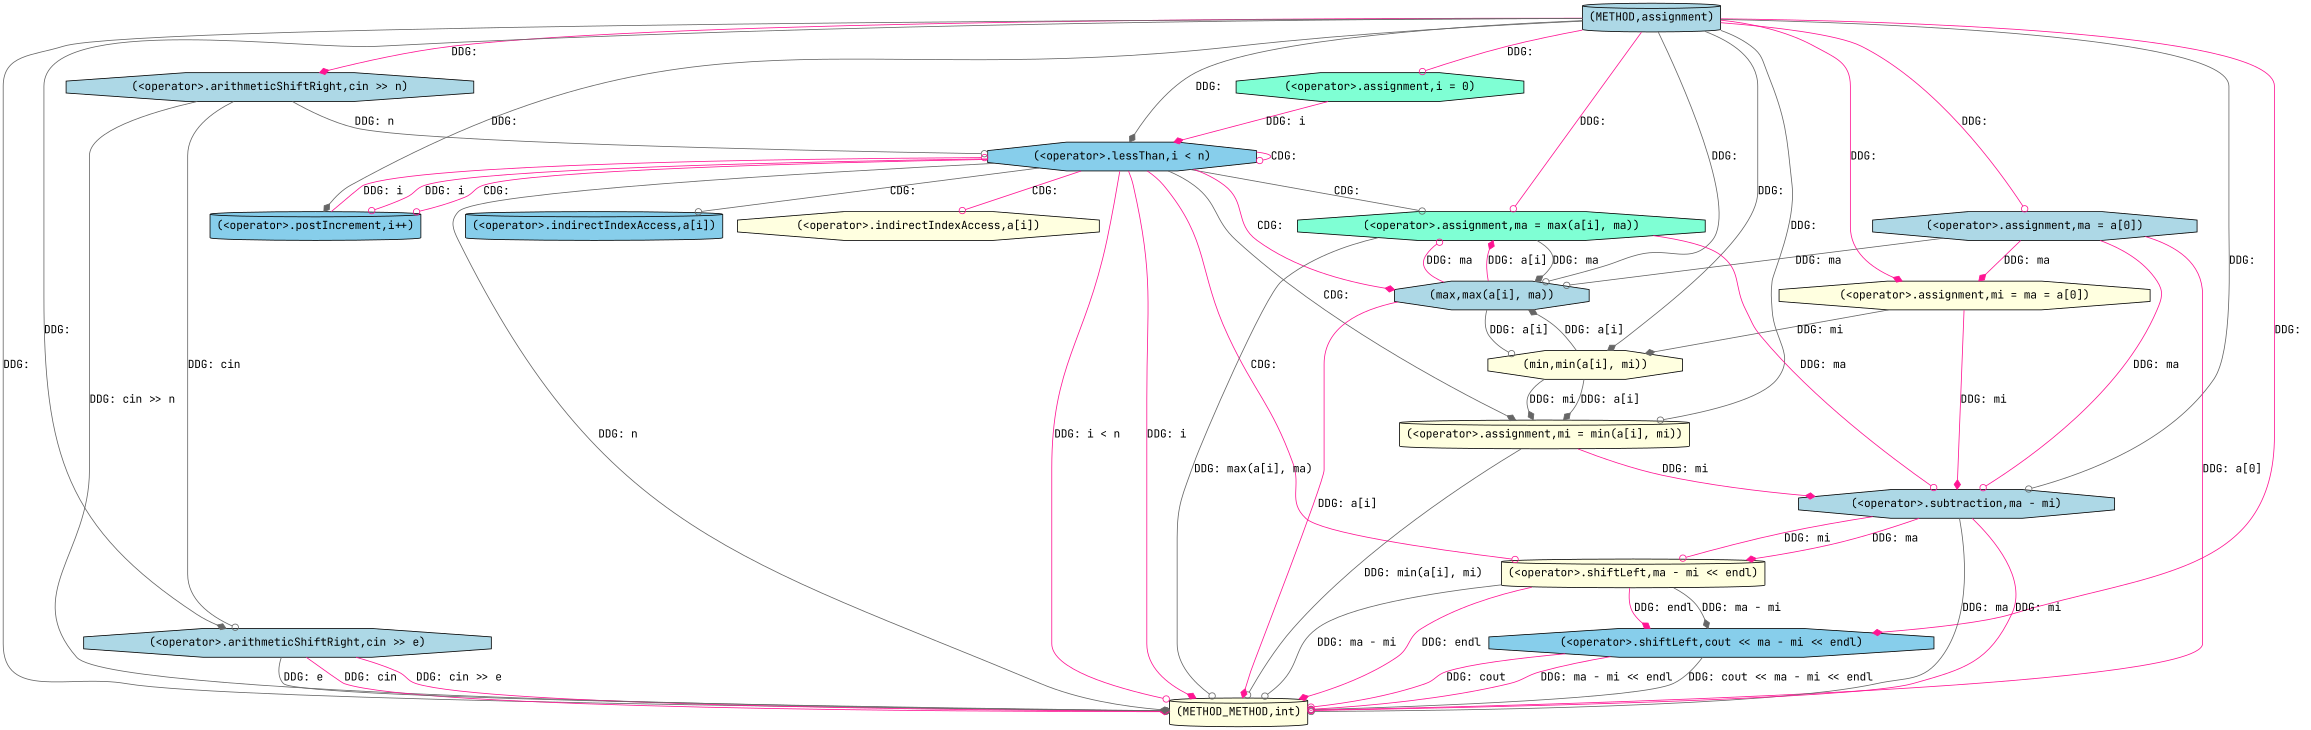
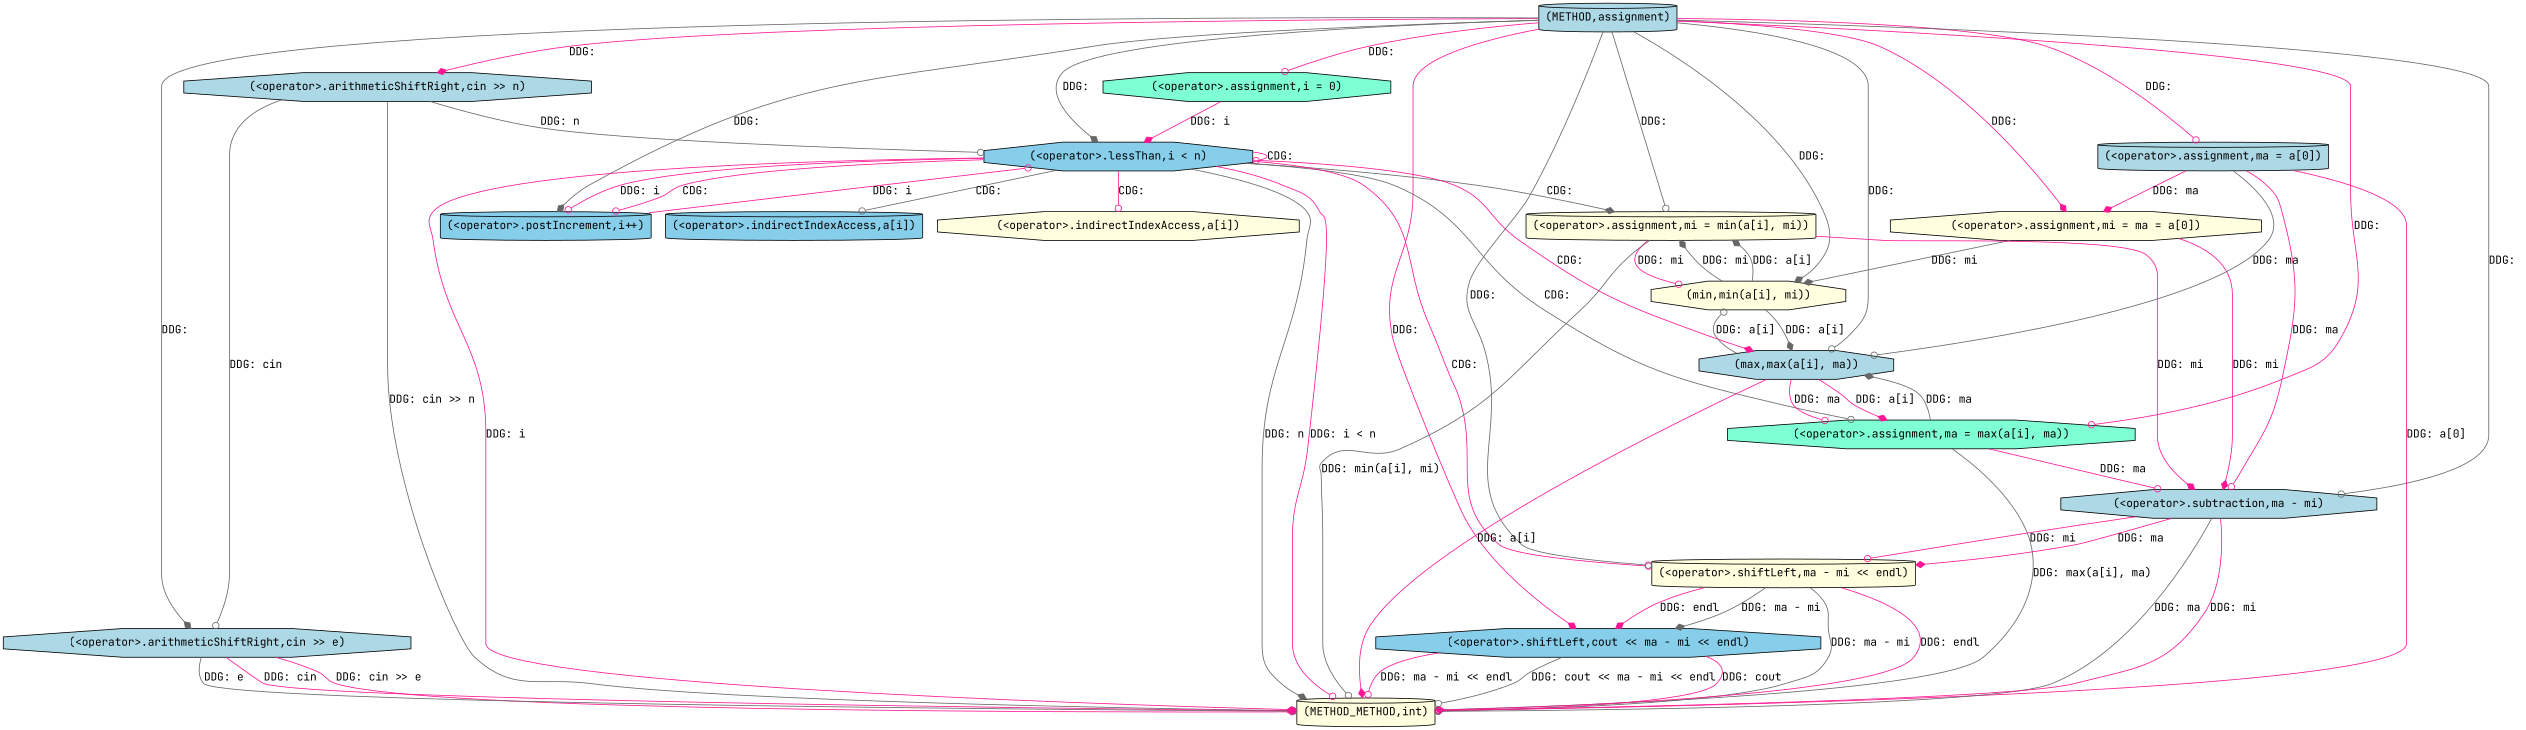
(3, 157) -> (1480, 338)
(2035, 226) -> (2213, 157)
none -> (1641, 270)
